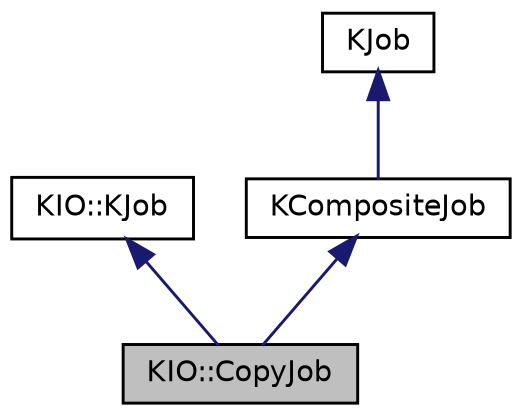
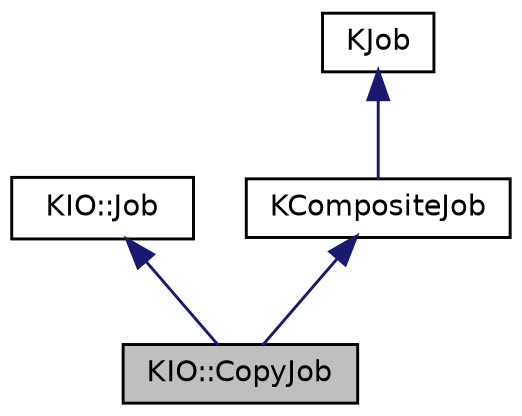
(103, 208) -> (103, 208)
